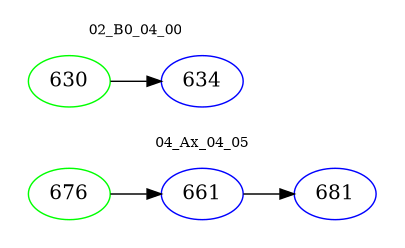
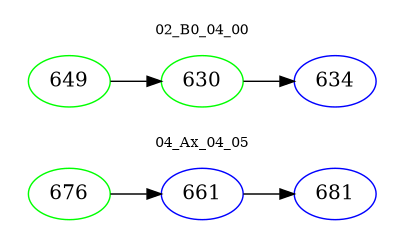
none -> (69, 81)
